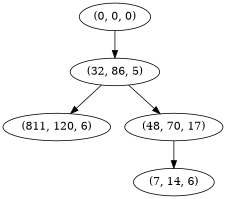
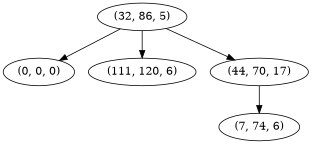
(115, 41) -> (93, 43)
(57, 127) -> (142, 72)
(174, 127) -> (259, 72)
(174, 182) -> (259, 127)
